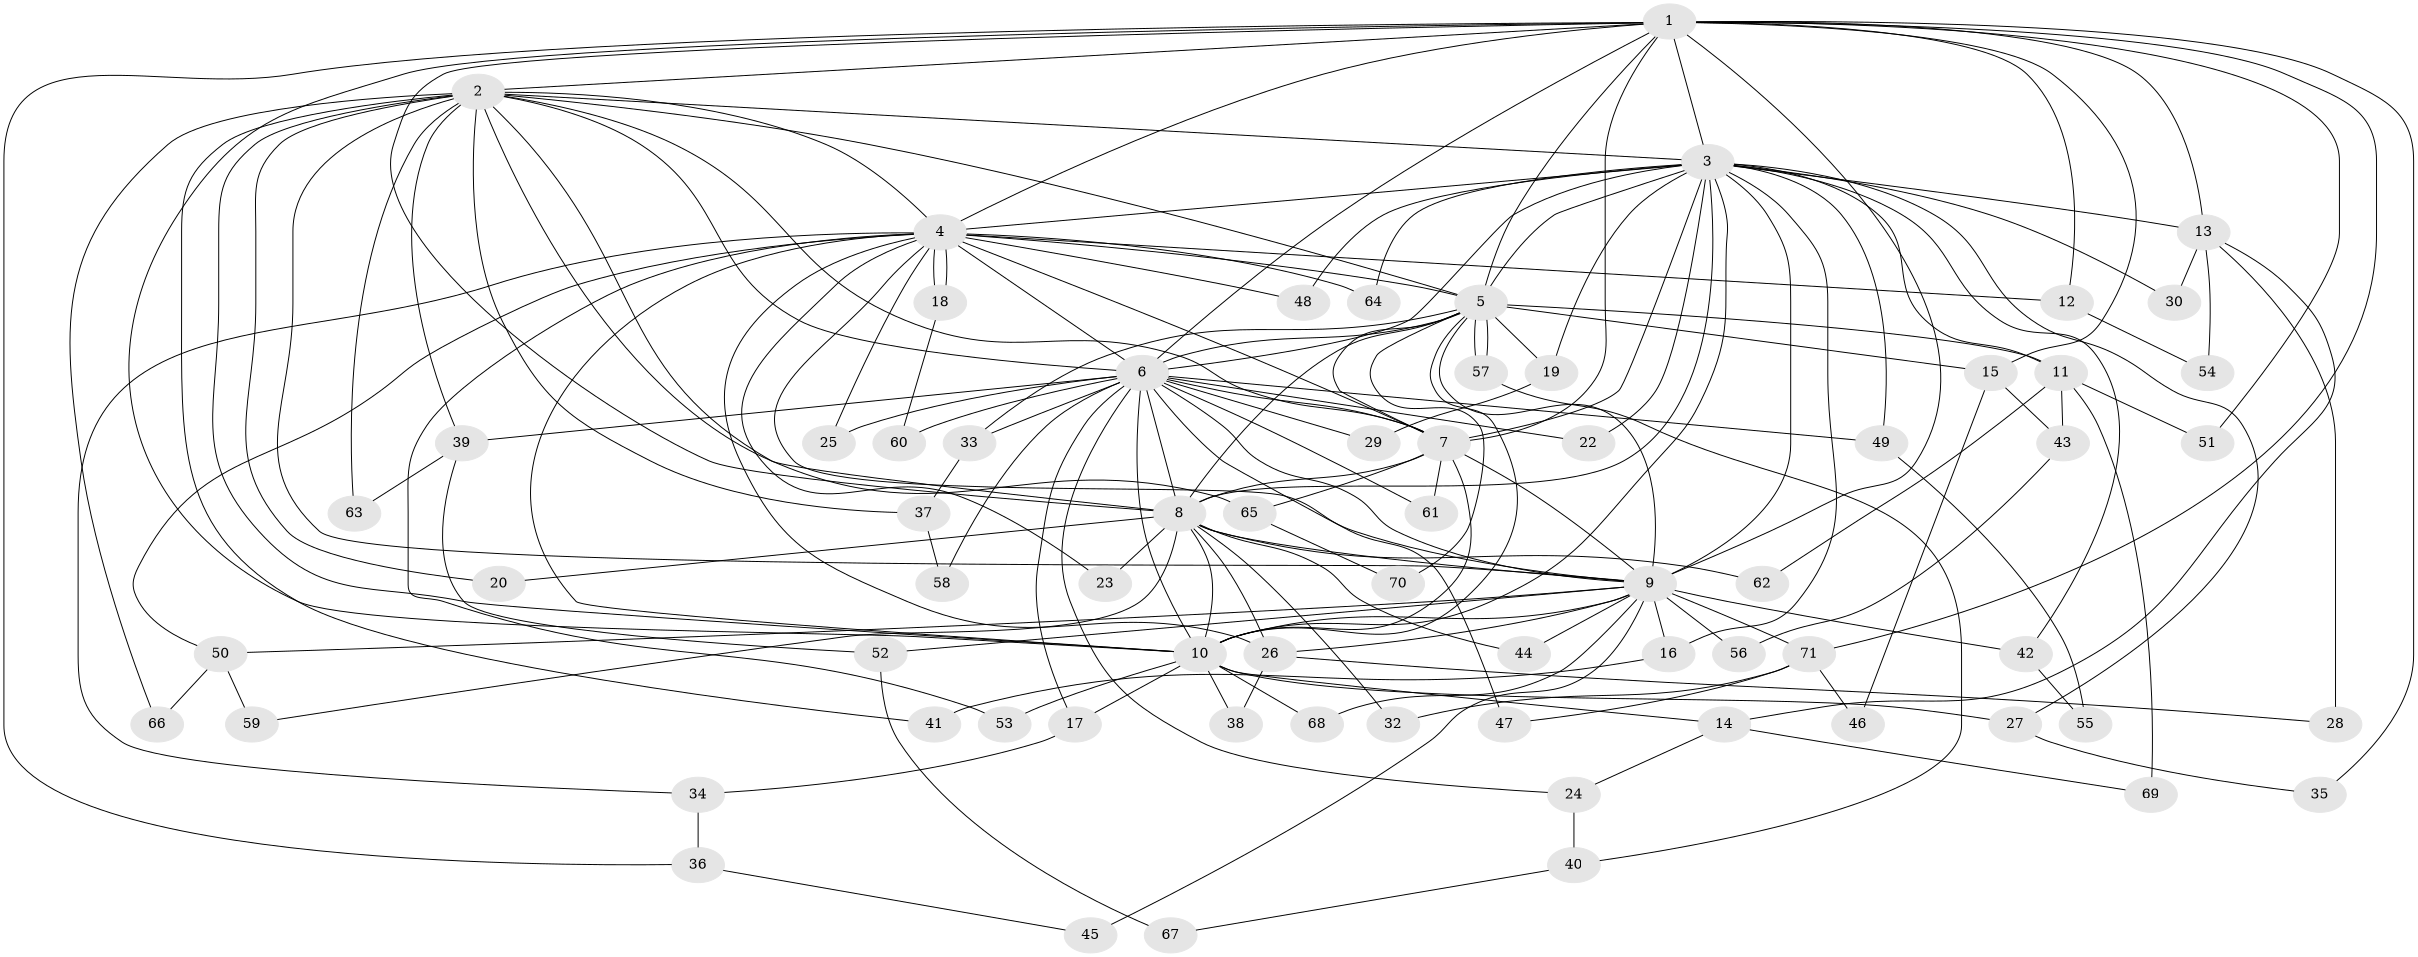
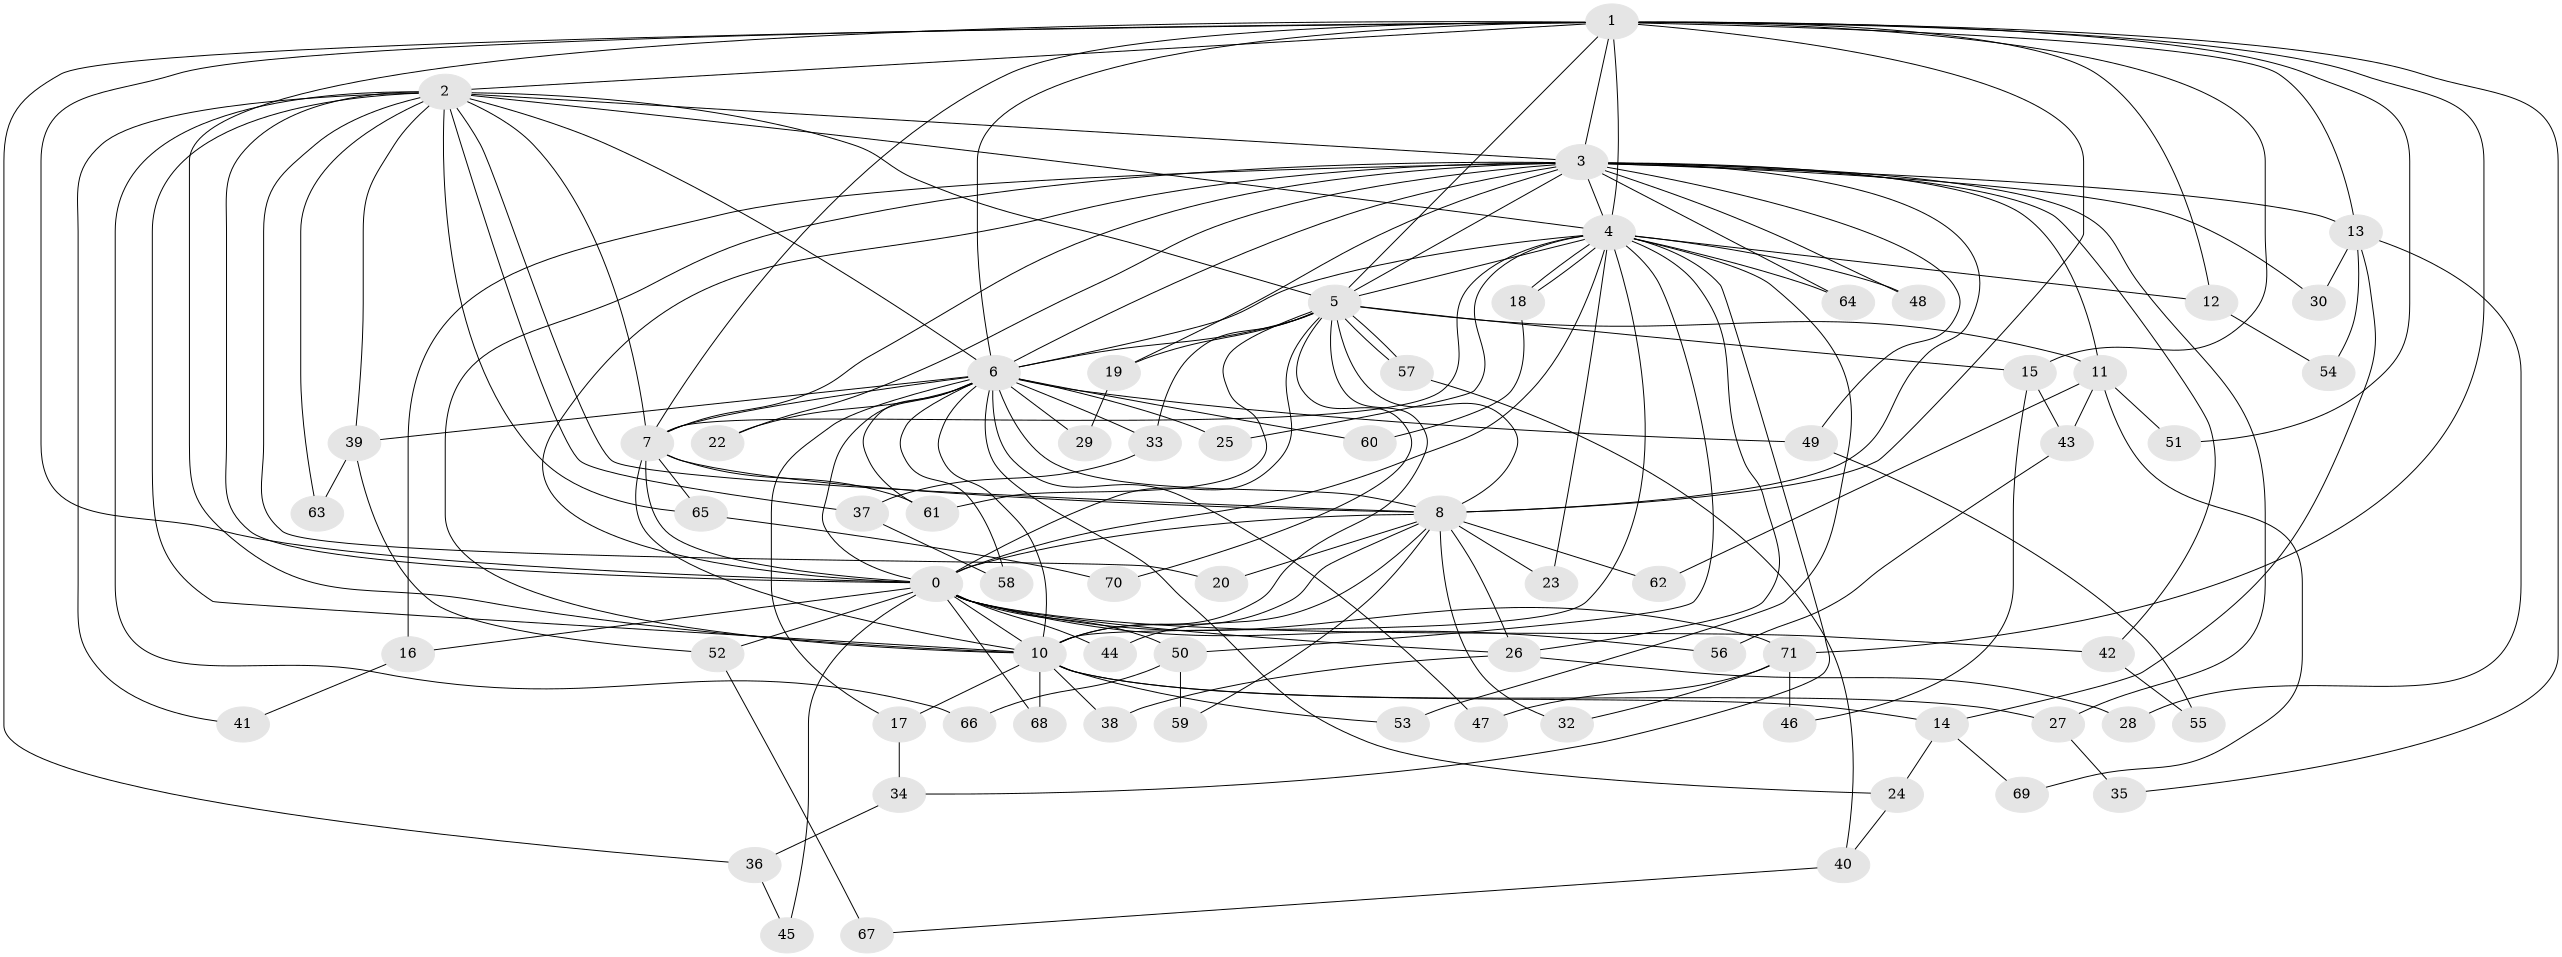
(1336, 361) -> (1220, 481)
(1650, 584) -> (936, 584)
